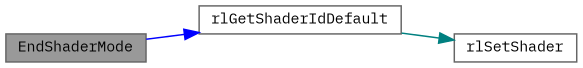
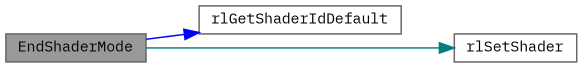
(420, 36) -> (293, 48)
